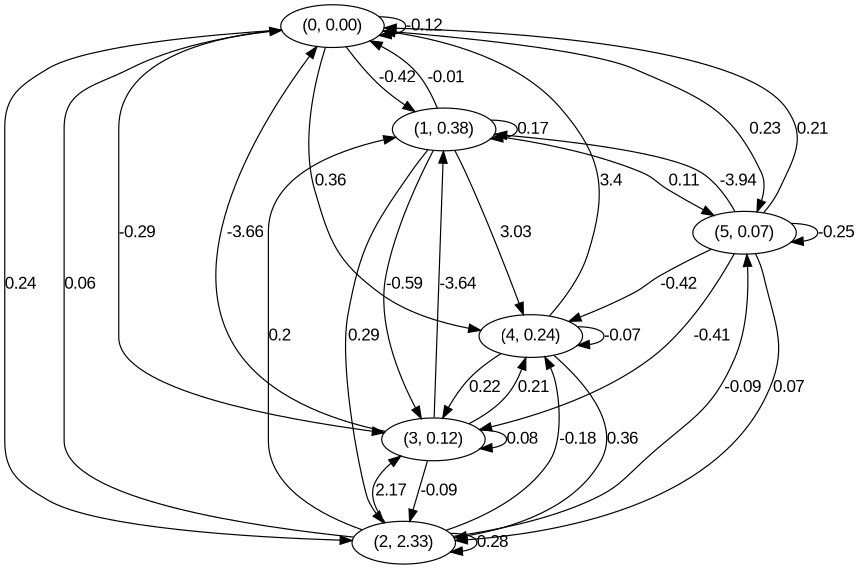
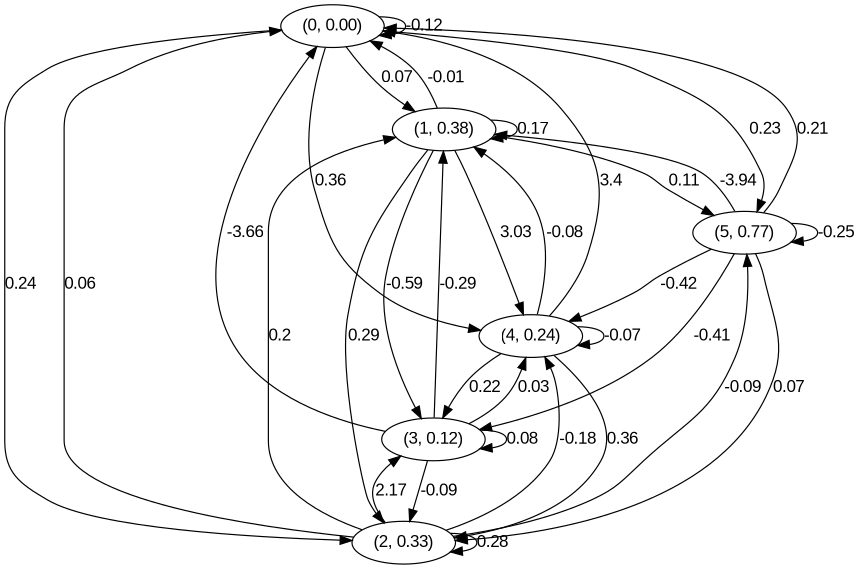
(397, 78) -> (397, 78)
none -> (541, 224)
(745, 233) -> (745, 233)
(119, 270) -> none
(458, 284) -> (458, 284)
(534, 388) -> (534, 388)
(404, 543) -> (404, 543)
